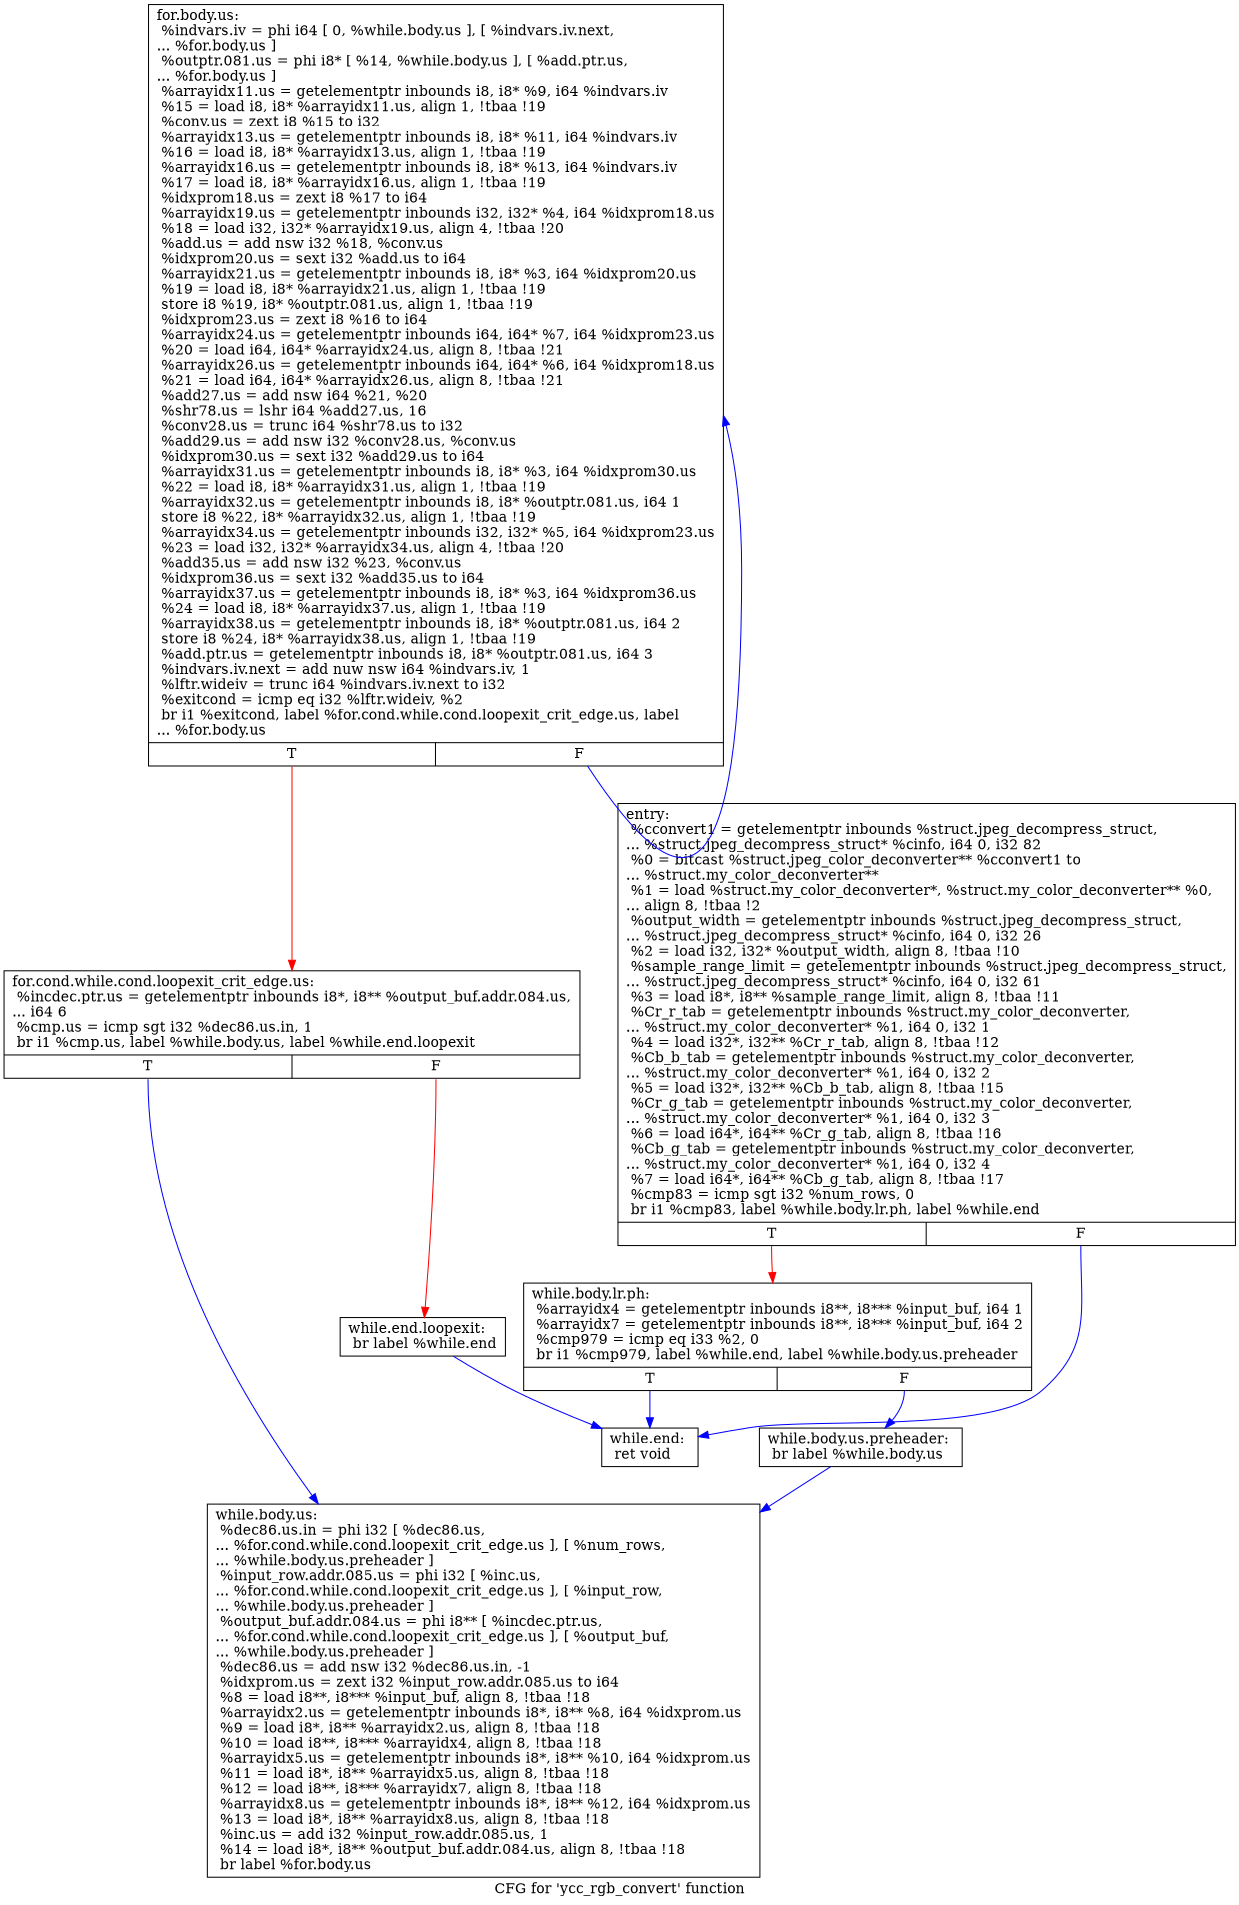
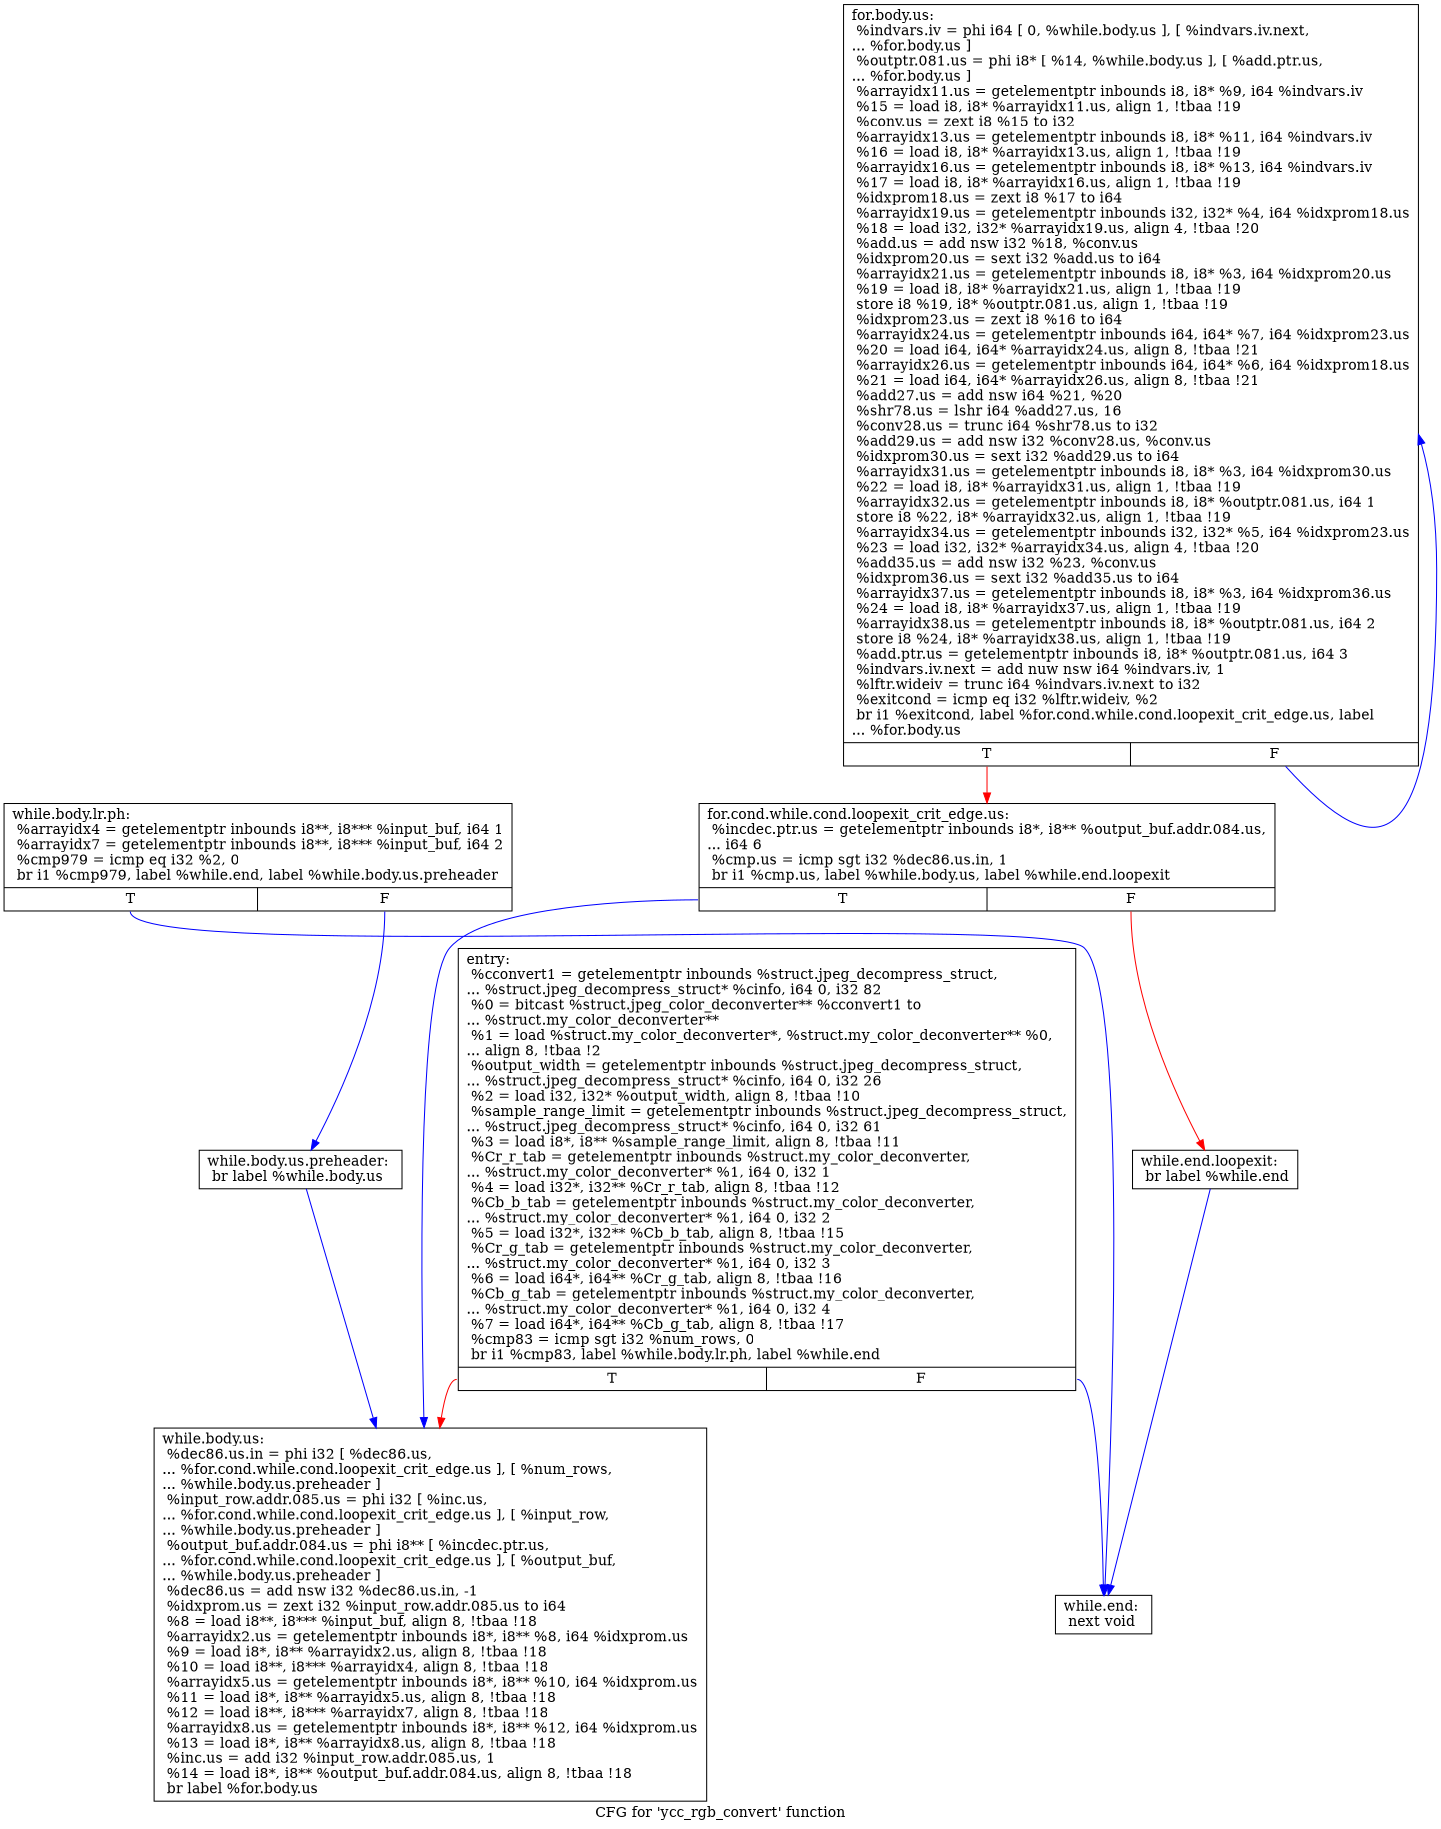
(772, 1259) -> (446, 1397)
(646, 1340) -> (126, 860)
(641, 1454) -> (1100, 1622)
